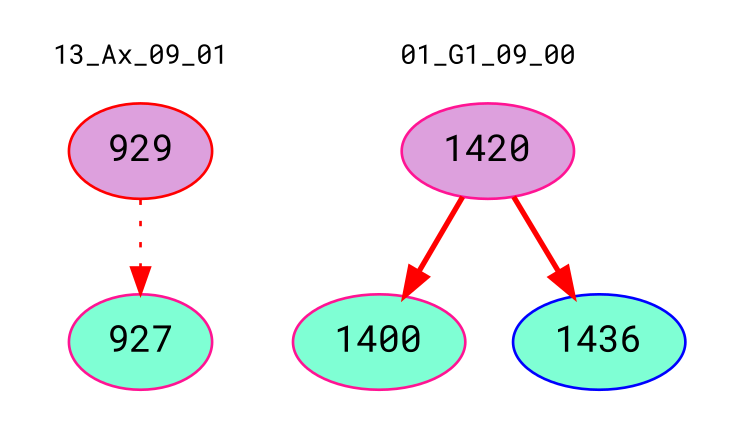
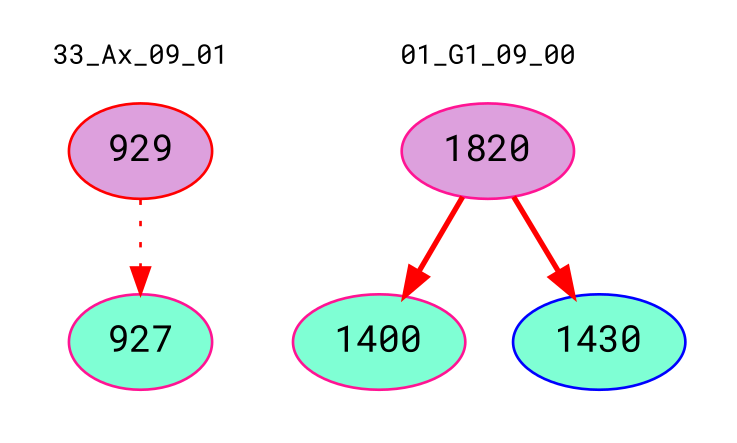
(142, 57) -> (142, 57)
(488, 151) -> (488, 151)
(599, 342) -> (599, 342)
